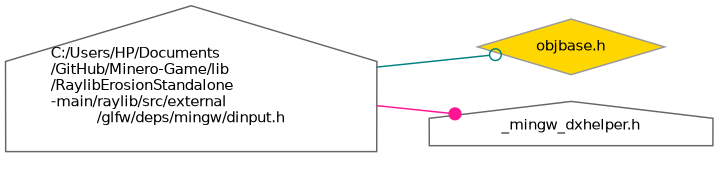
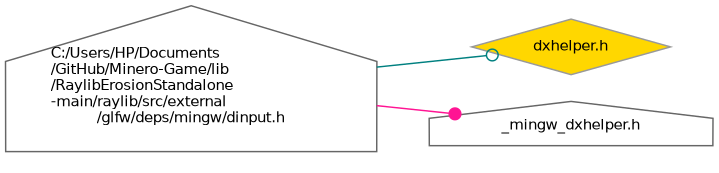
(571, 47) -> (571, 47)
